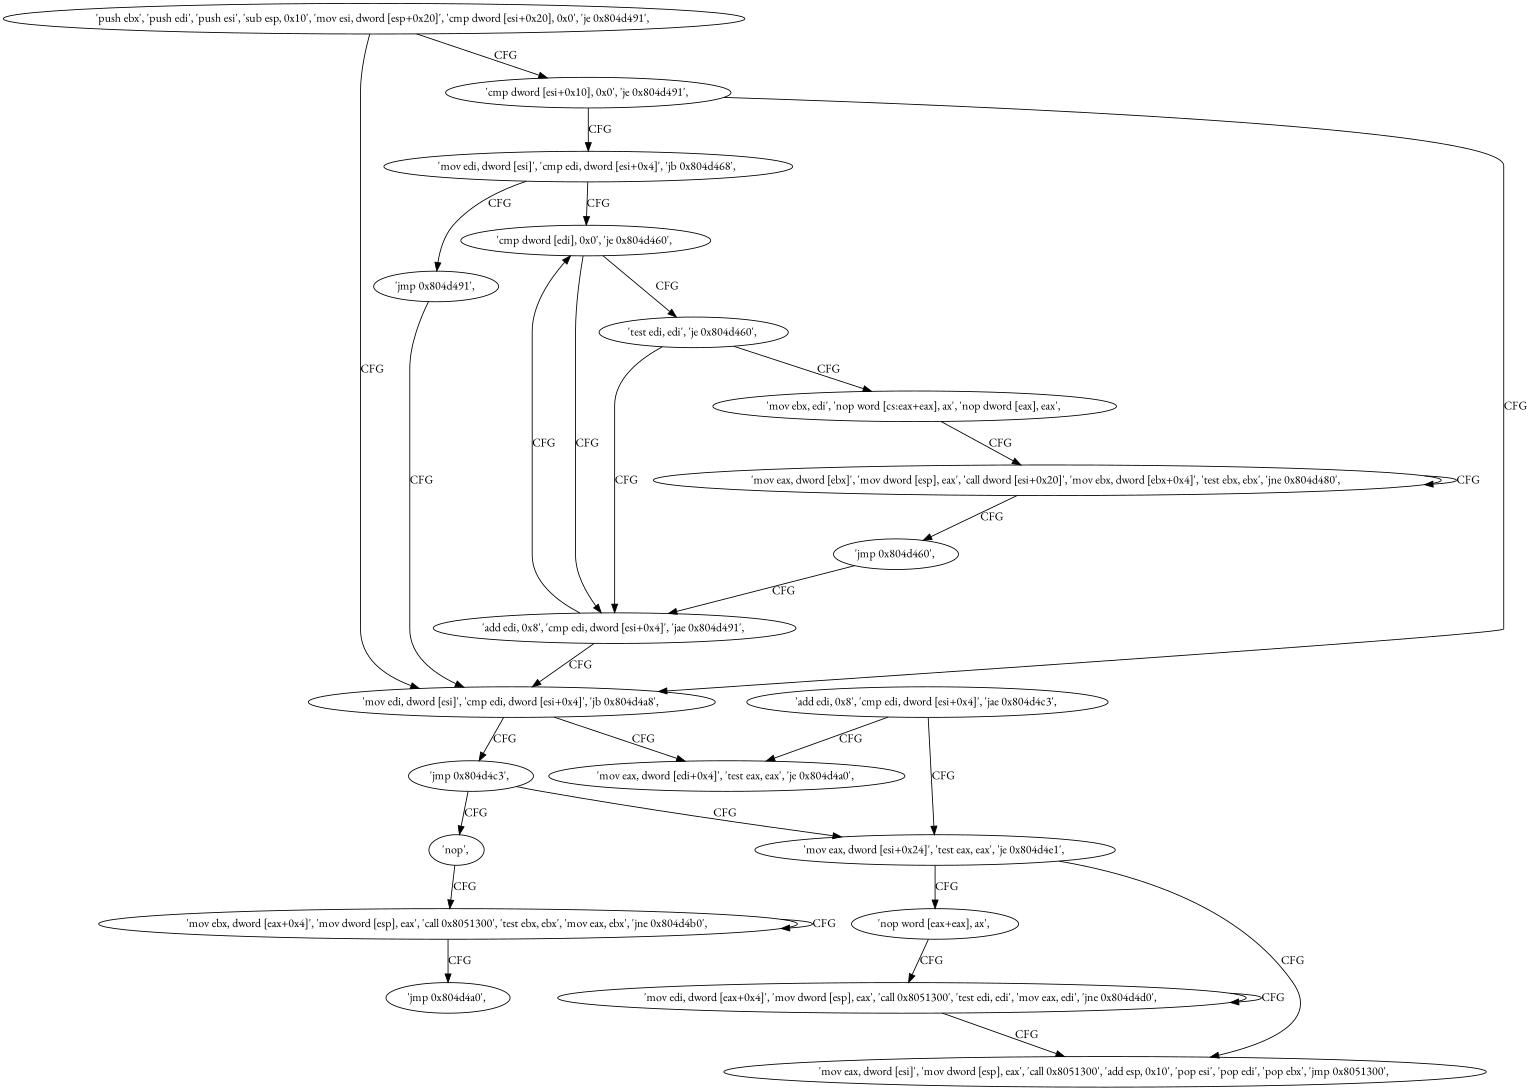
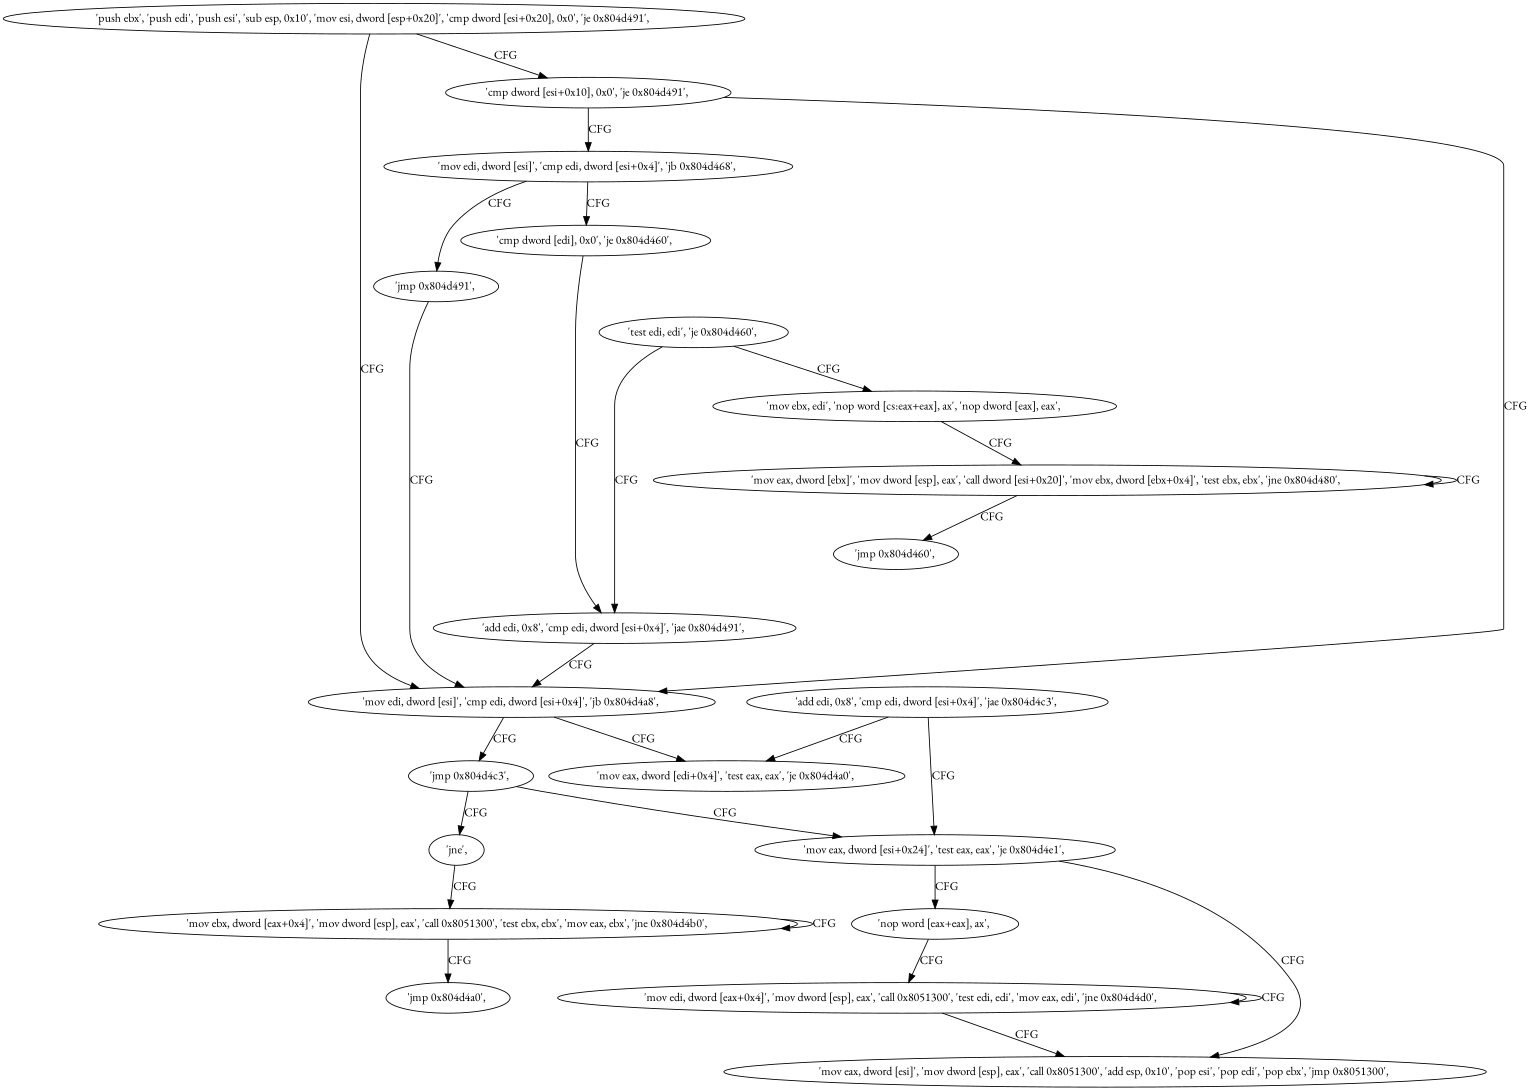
(636, 284) -> none
(532, 444) -> none
(766, 589) -> none
(457, 850) -> (457, 850)
